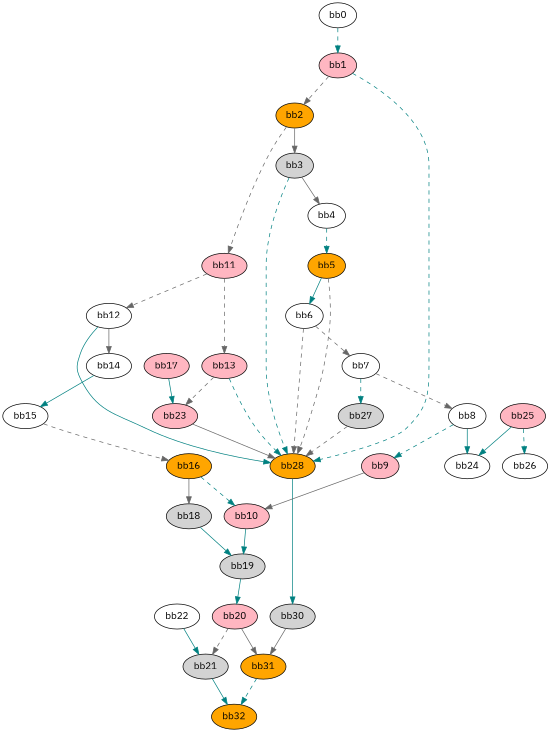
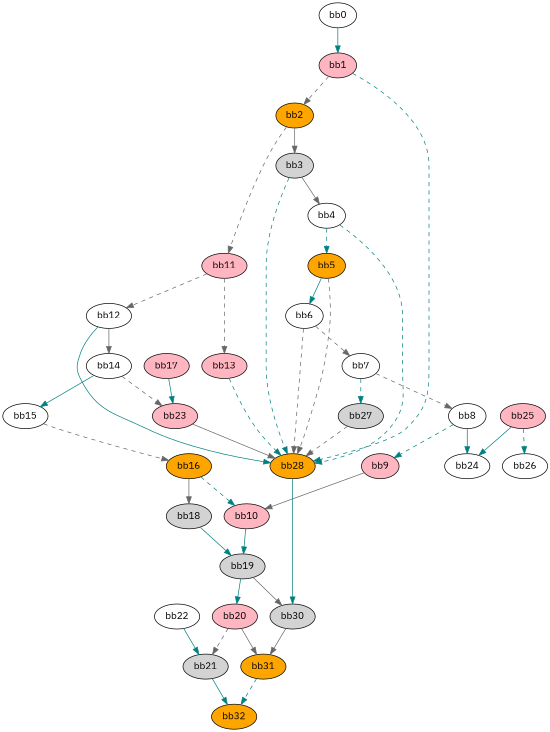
(338, 37) -> (338, 37)
none -> (403, 355)
(202, 389) -> (139, 389)
none -> (265, 589)
